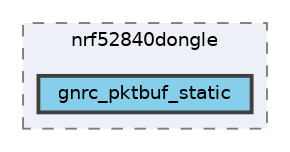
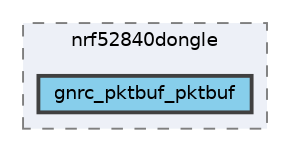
(145, 94) -> (145, 94)
